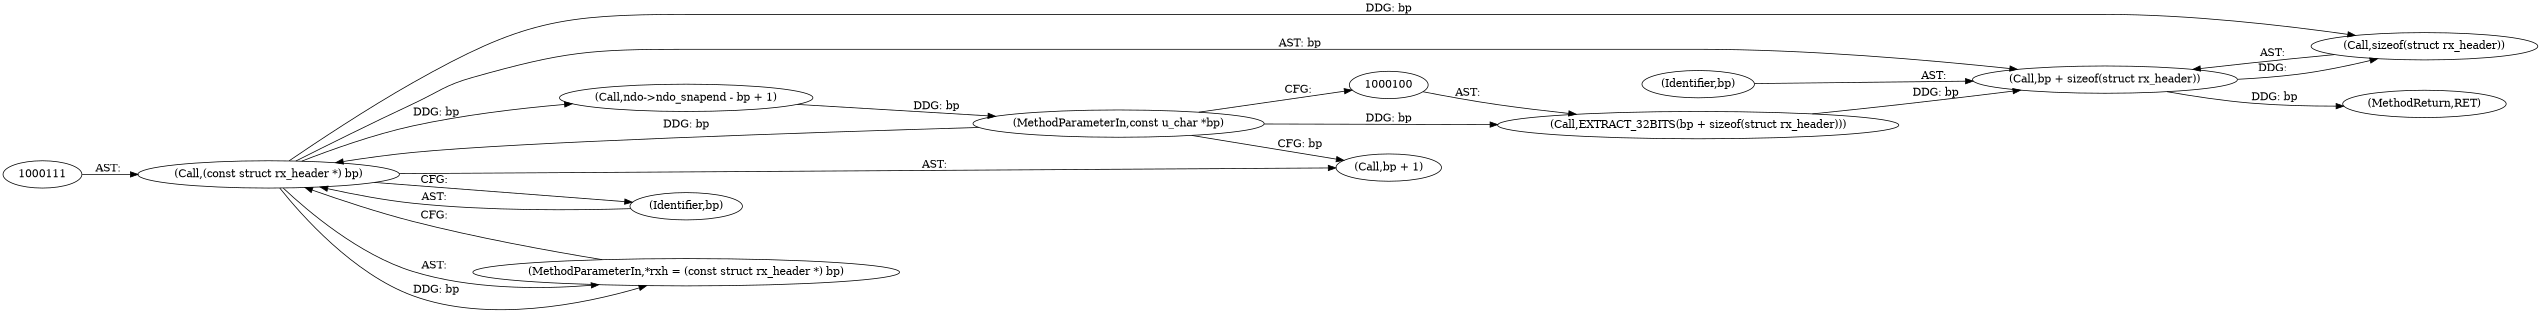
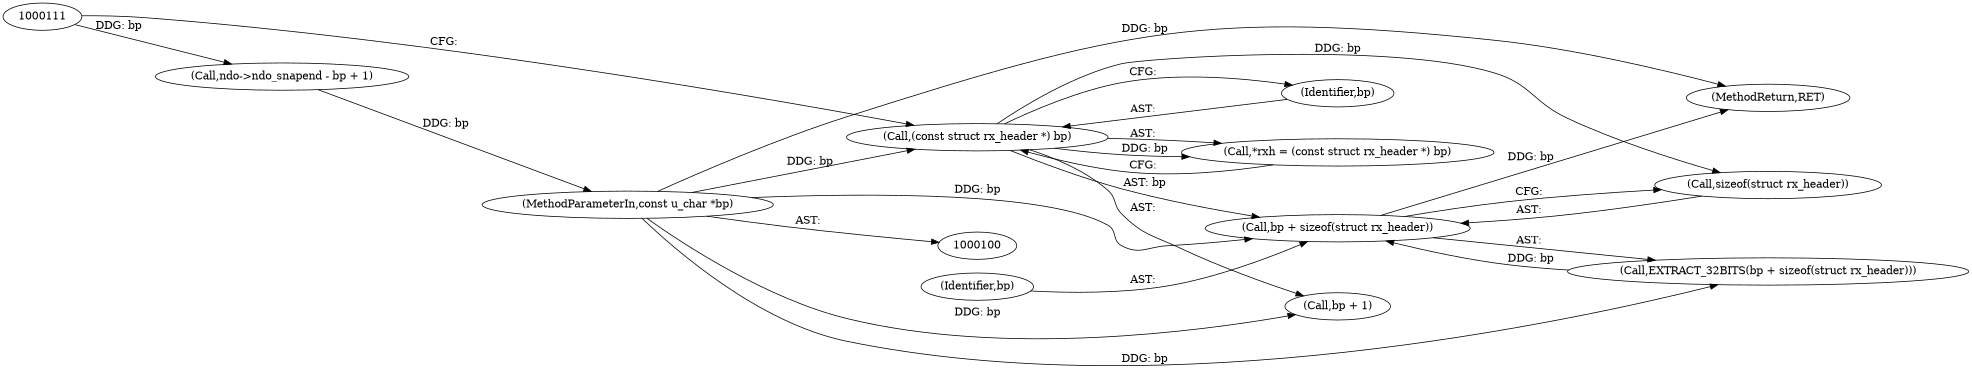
none -> (1178, 33)
(2274, 69) -> (1531, 192)
(1300, 90) -> (810, 221)
(1496, 104) -> (1540, 249)
(431, 122) -> (150, 43)
(1300, 144) -> (977, 313)
(110, 169) -> (446, 42)
none -> (1006, 201)
(686, 272) -> (1338, 152)
